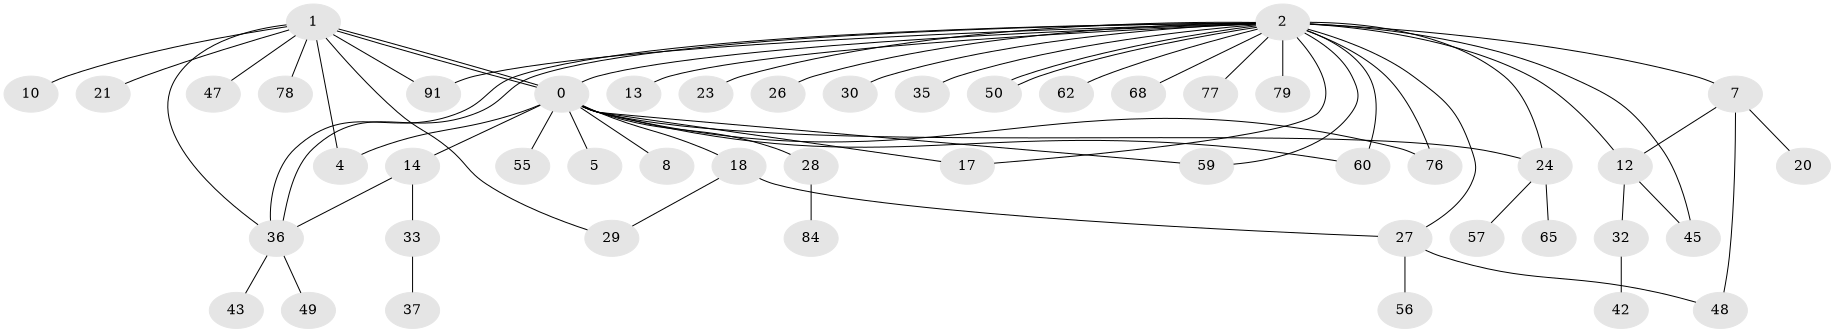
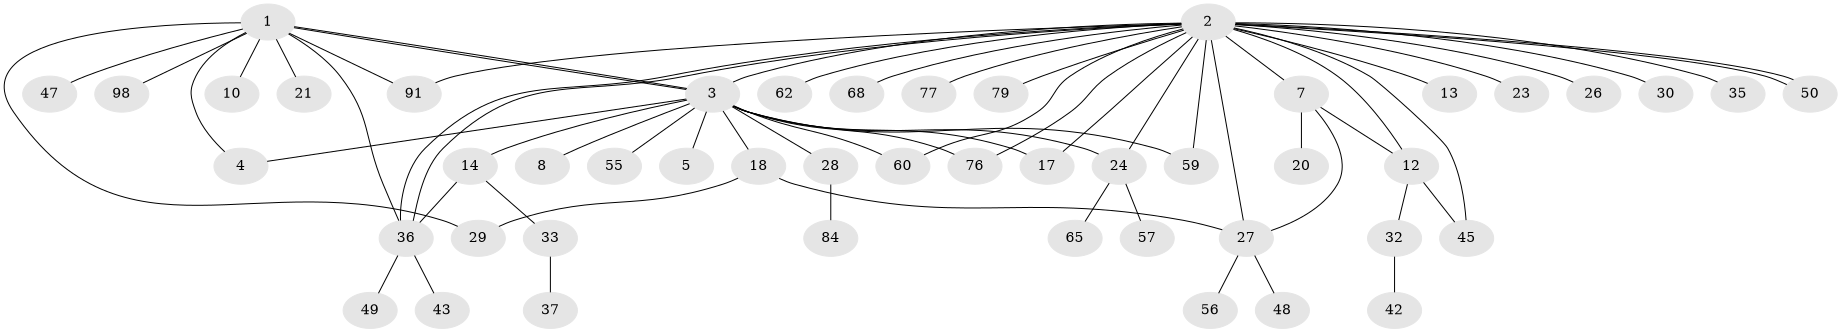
(285, 94) -> (122, 94)
(562, 94) -> (713, 94)
(1733, 203) -> (1337, 184)
